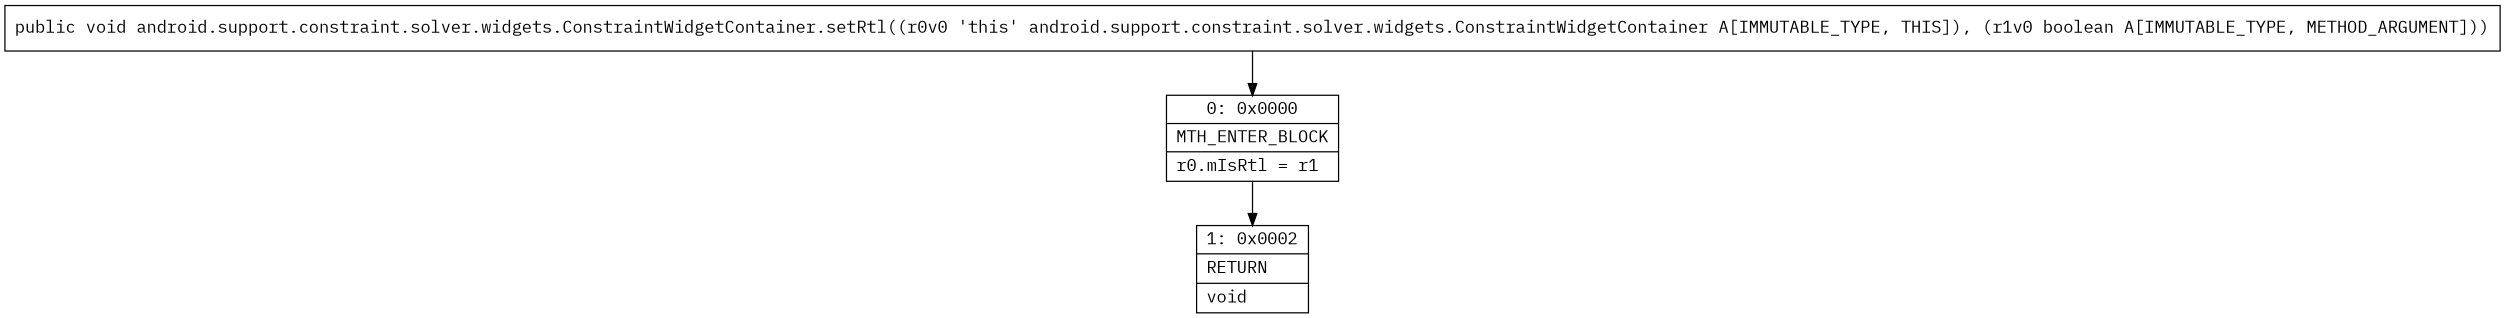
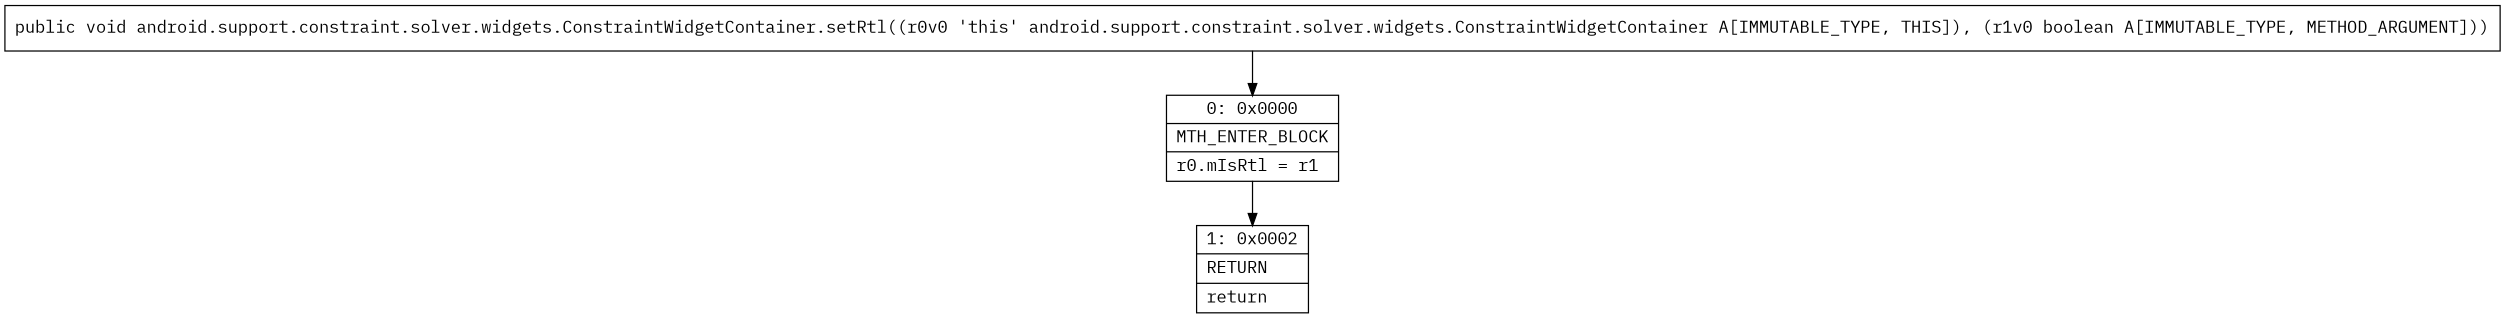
(1227, 297) -> (1237, 297)
